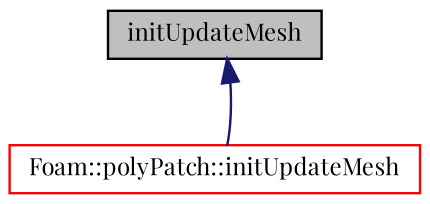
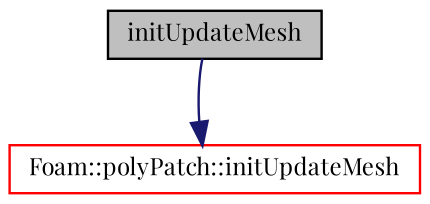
(231, 114) -> (199, 90)
